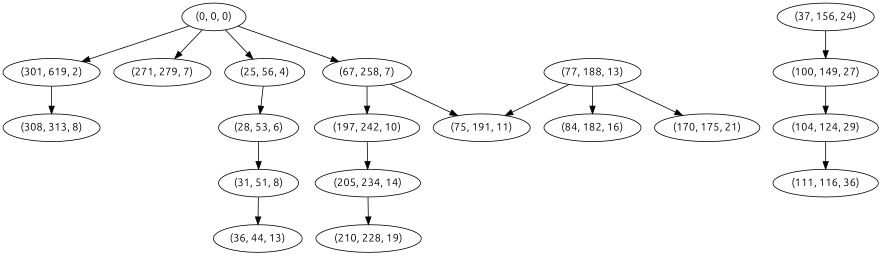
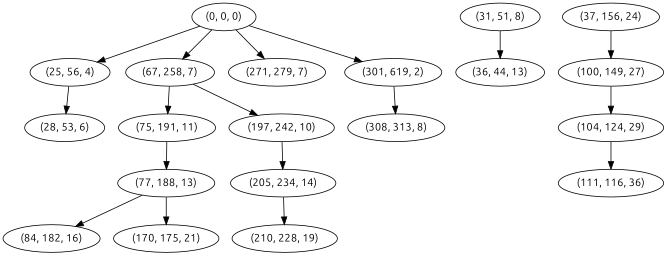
(541, 98) -> (167, 152)
(259, 152) -> none
